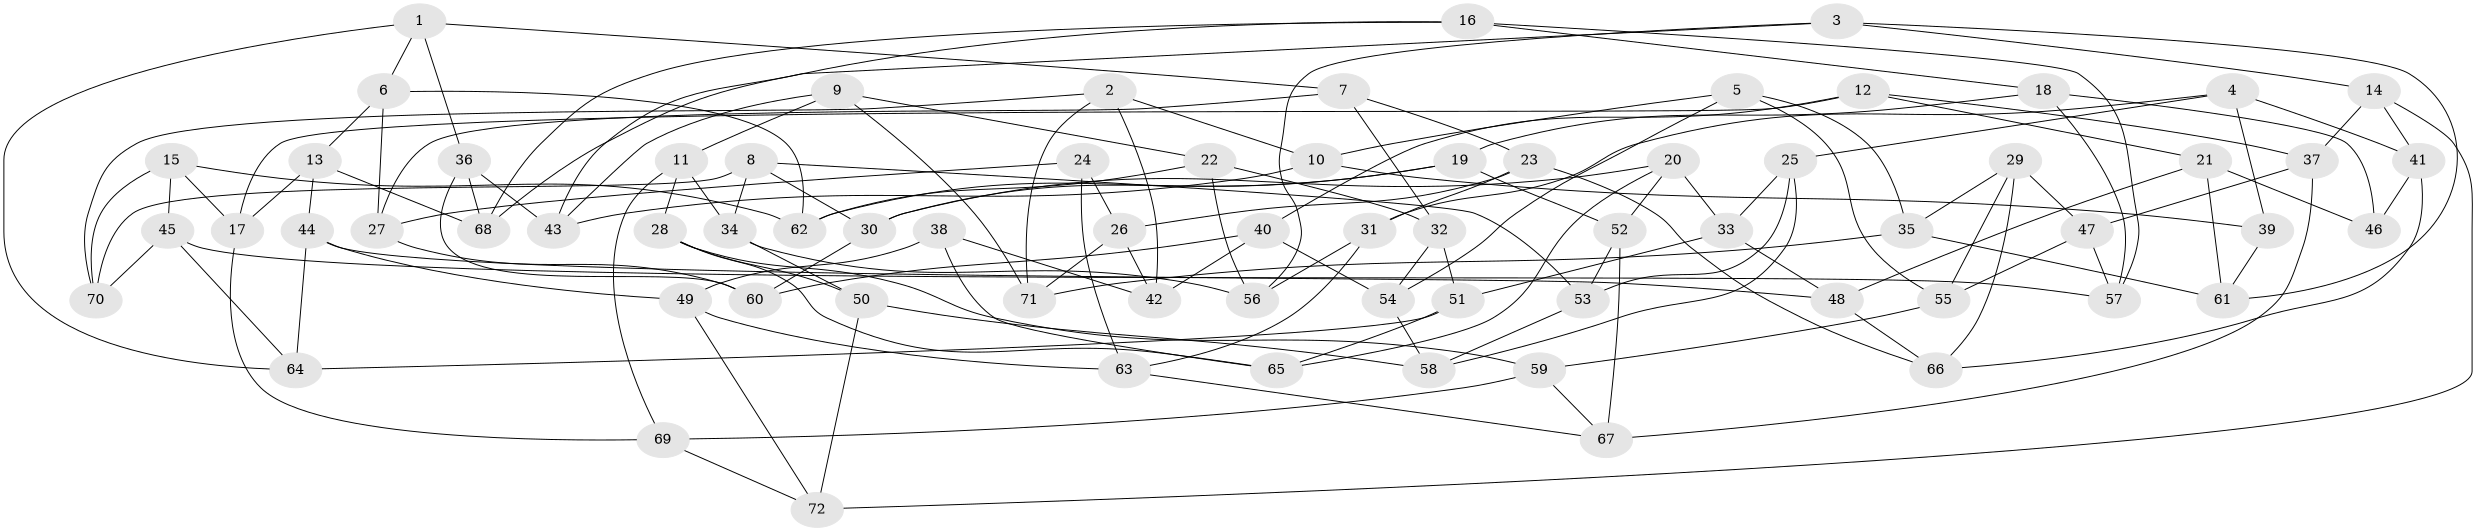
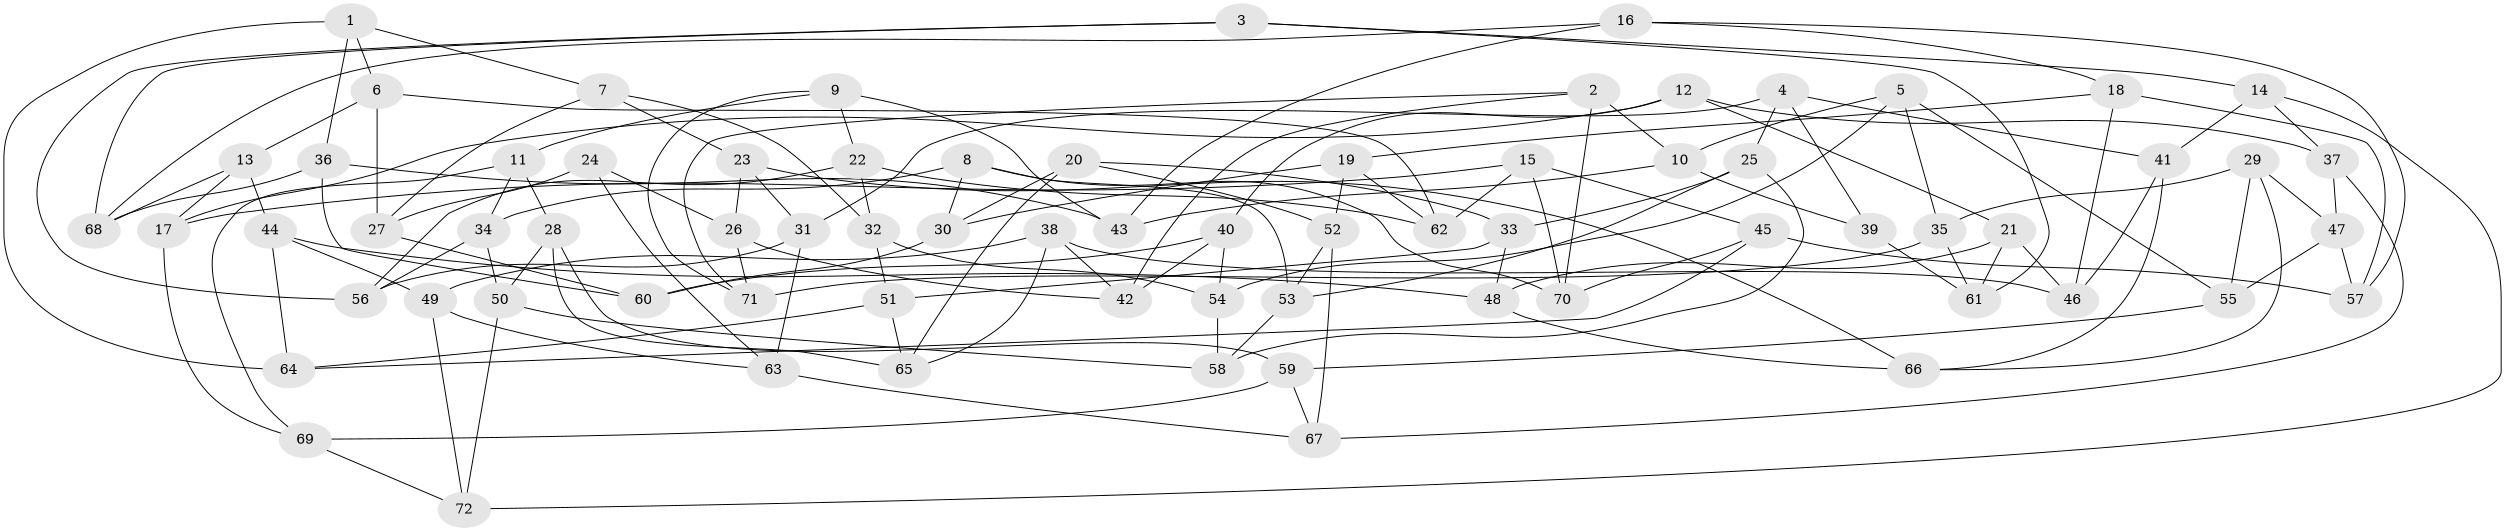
none -> (1362, 272)
